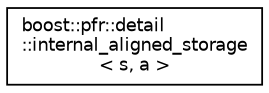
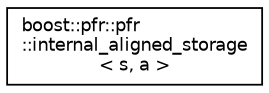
(135, 46) -> (135, 46)
